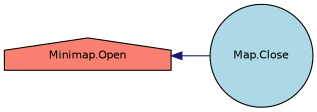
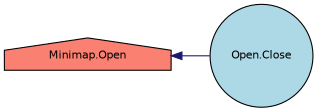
(262, 56) -> (262, 56)
